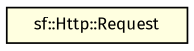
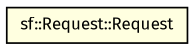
(97, 25) -> (97, 25)
